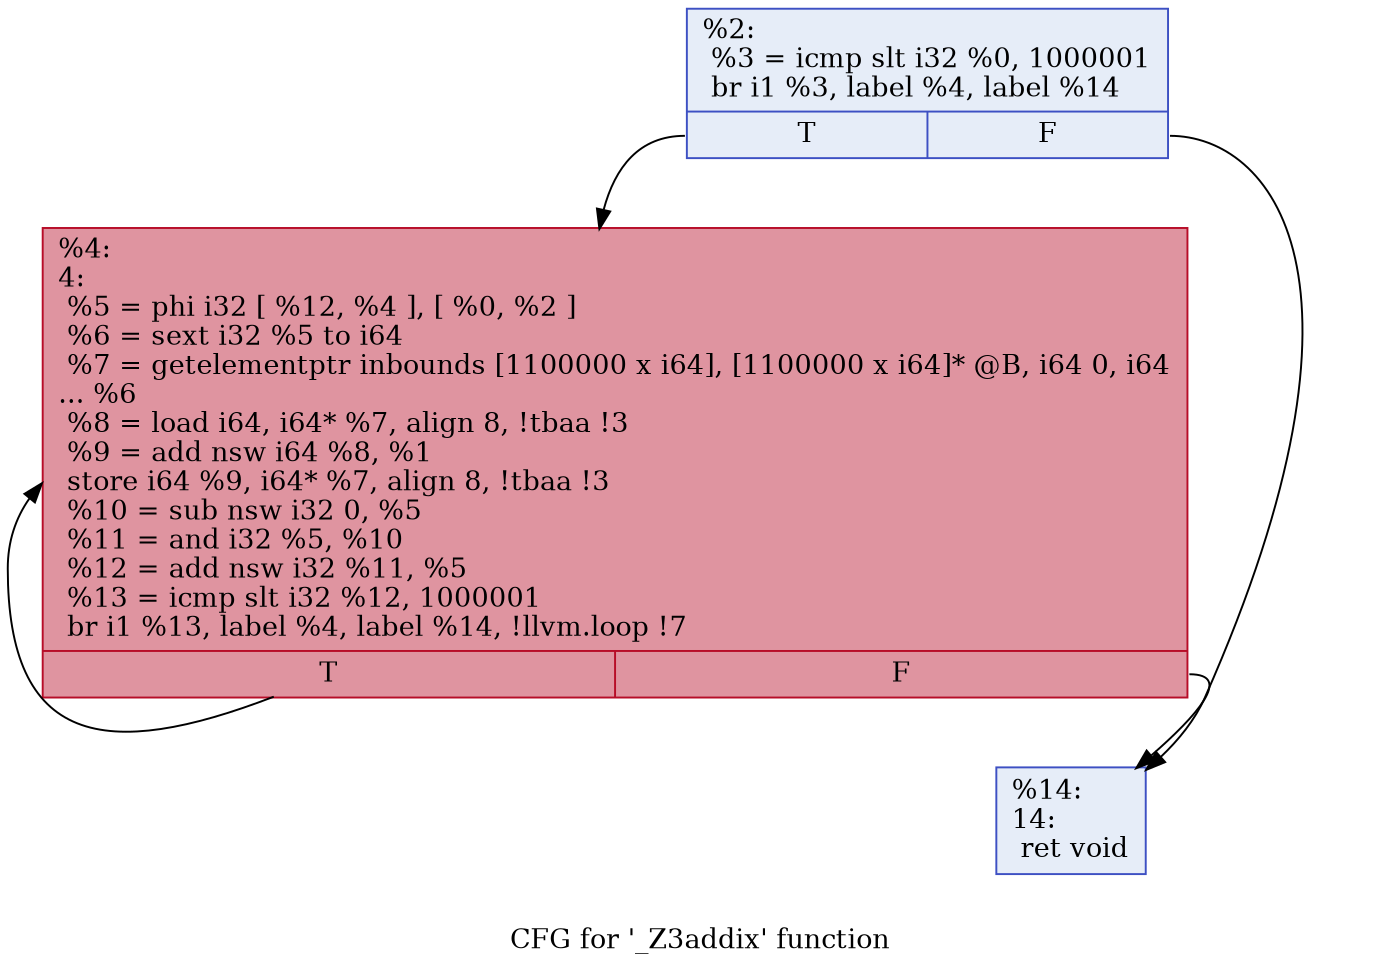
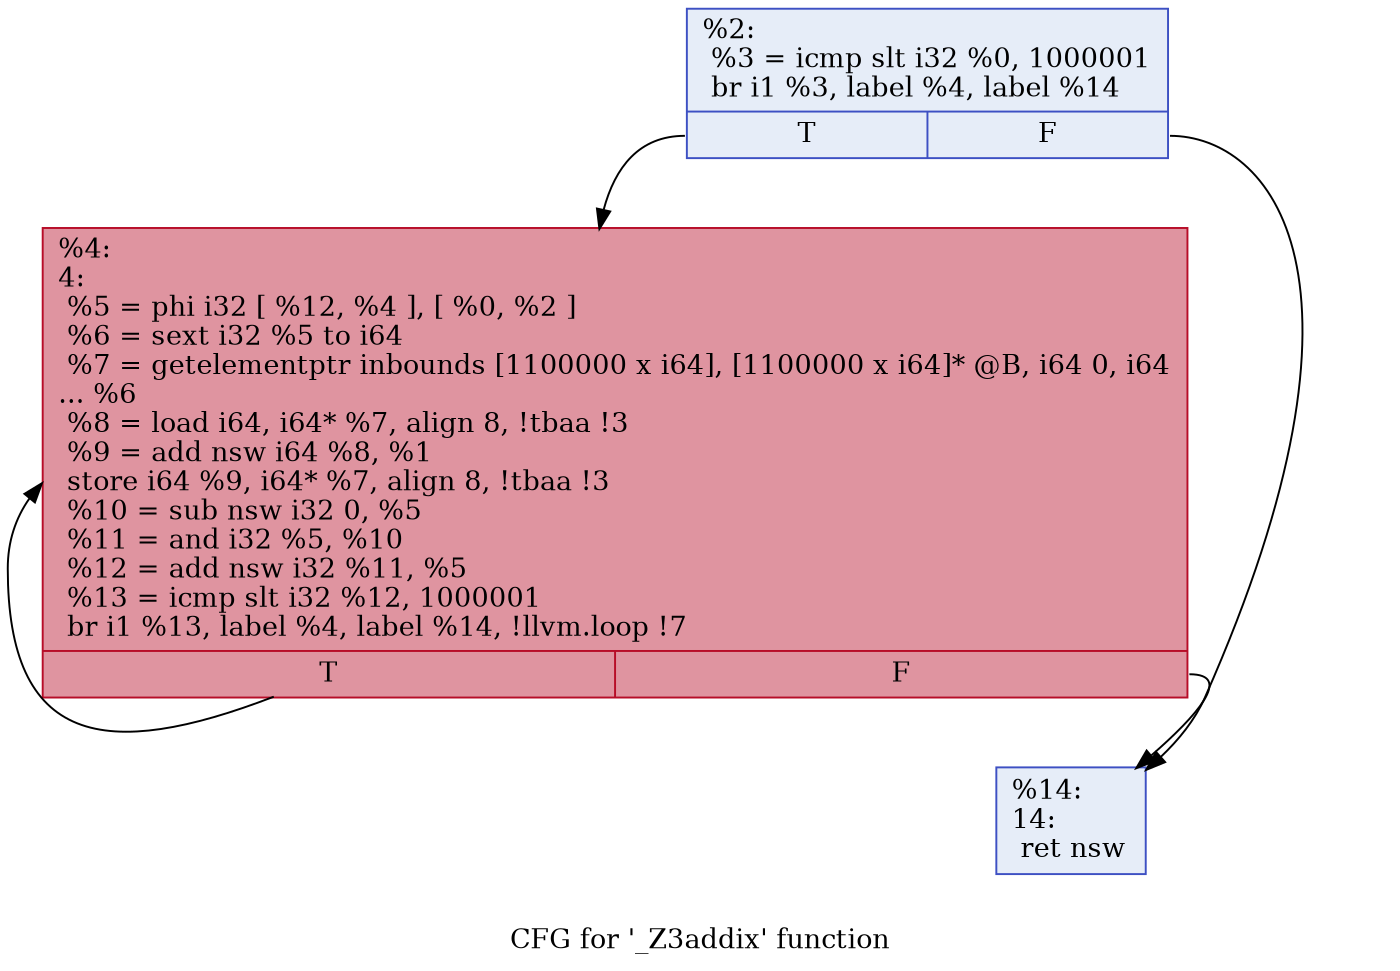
(1071, 849) -> (1069, 849)
